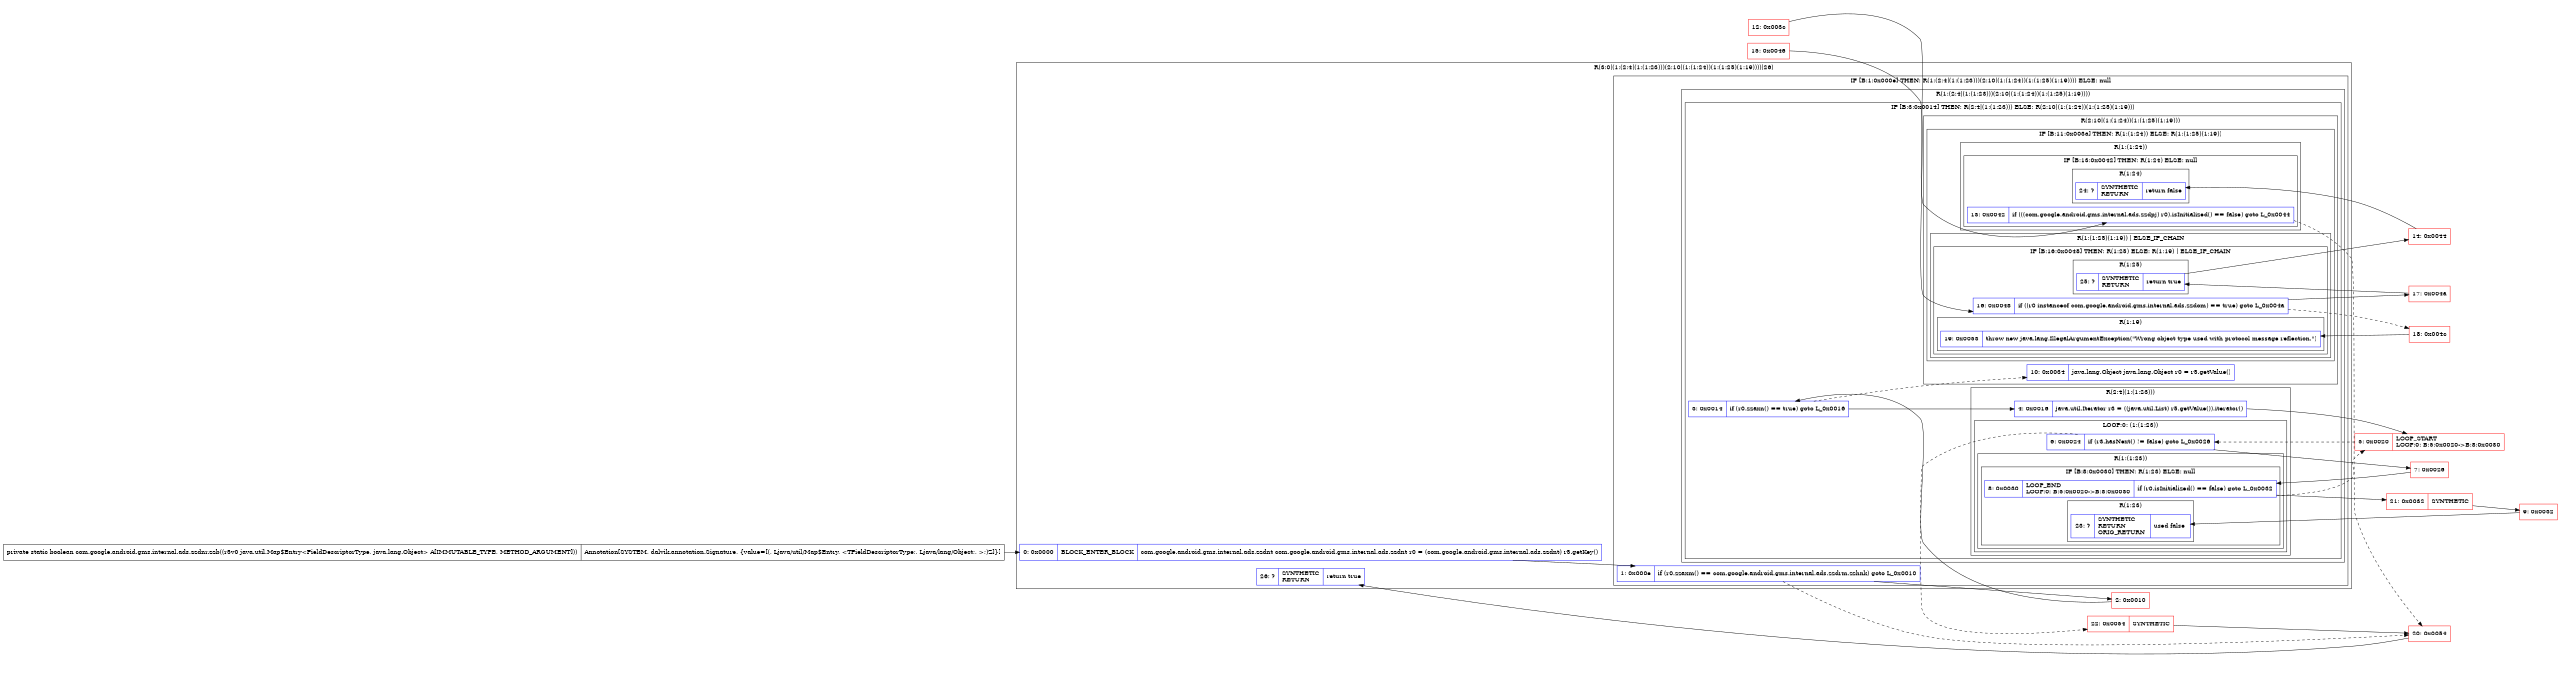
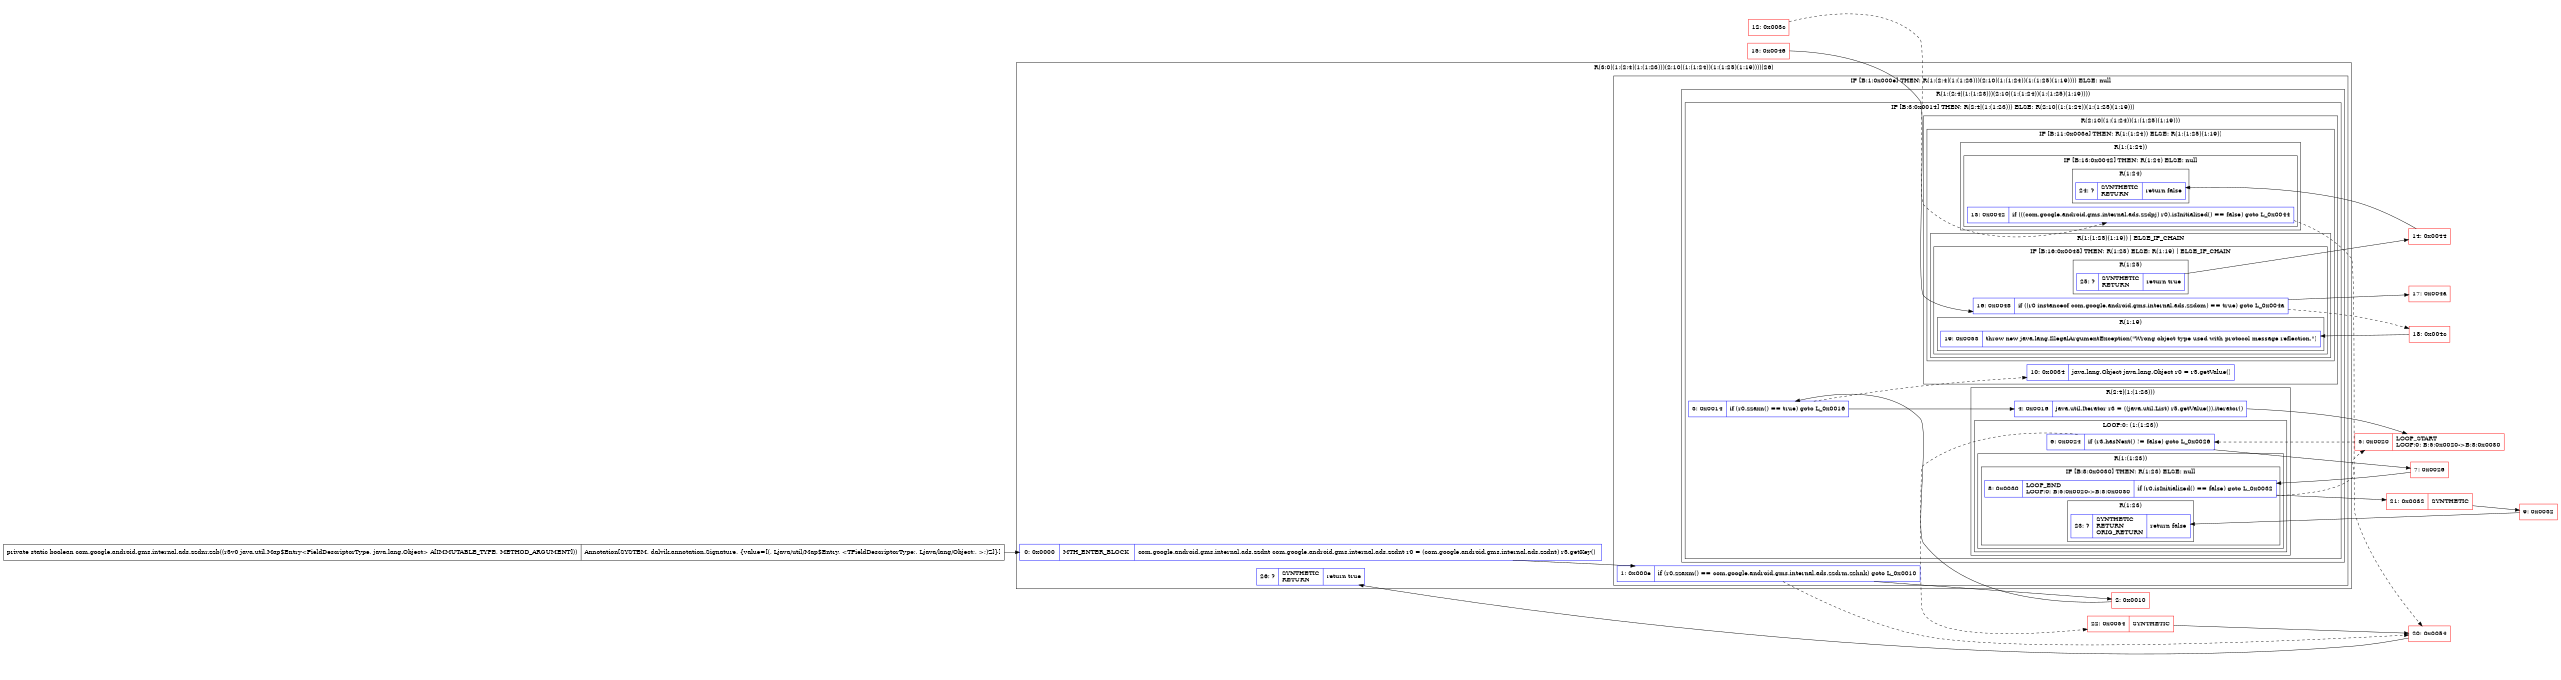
(1922, 98) -> (1922, 98)
(2299, 289) -> none
(2169, 526) -> (2169, 526)
(1097, 552) -> (1096, 552)
